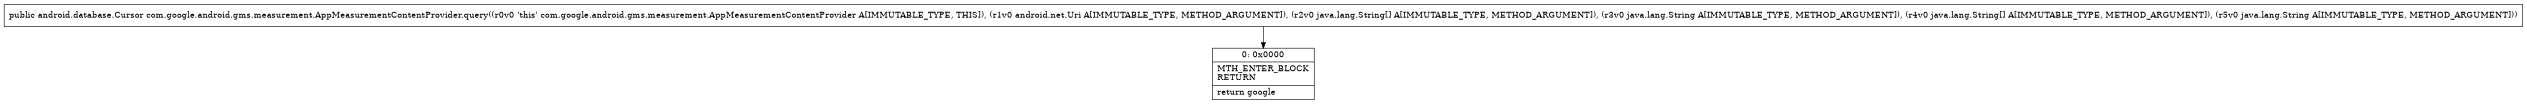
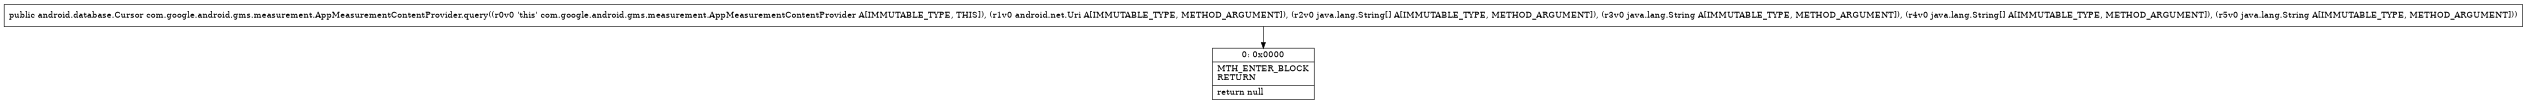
(1247, 92) -> (1241, 92)
